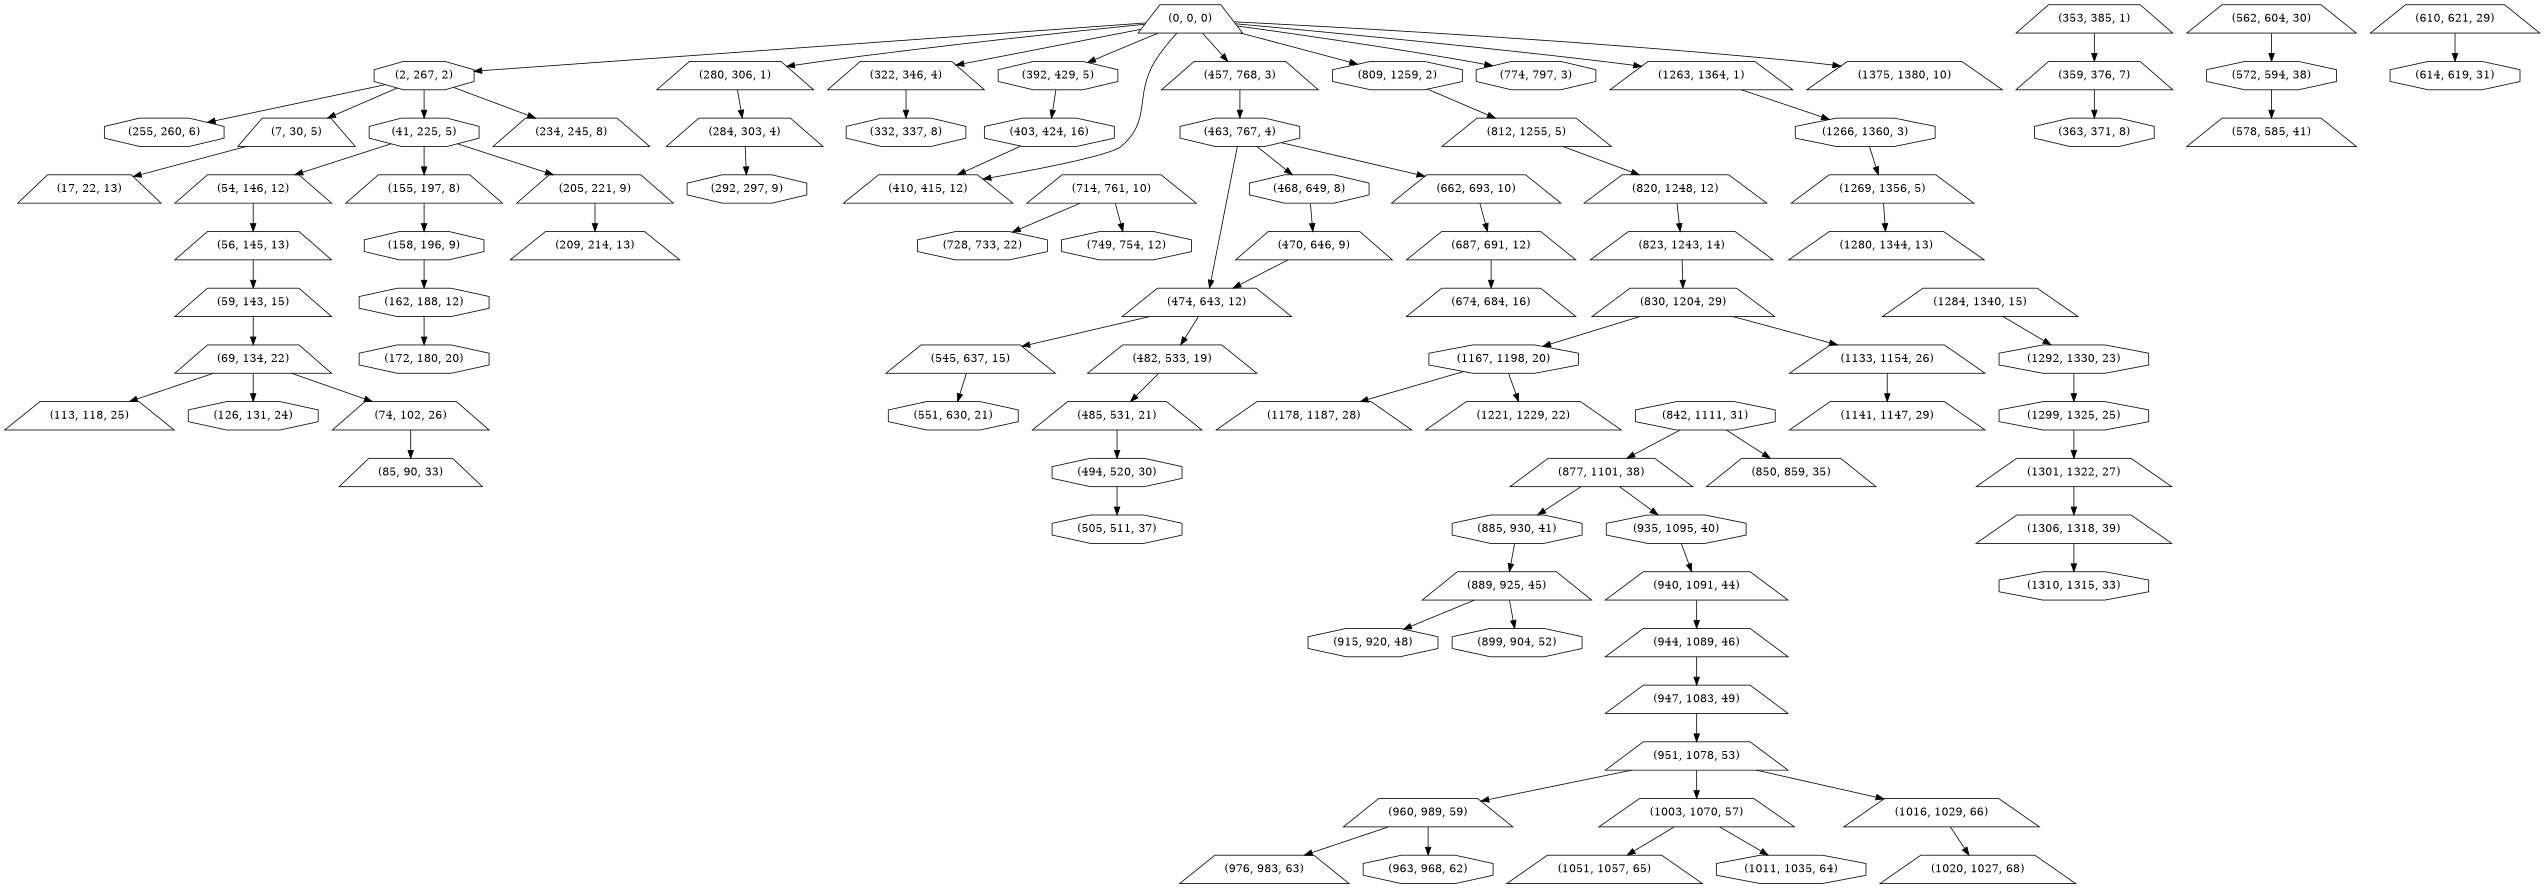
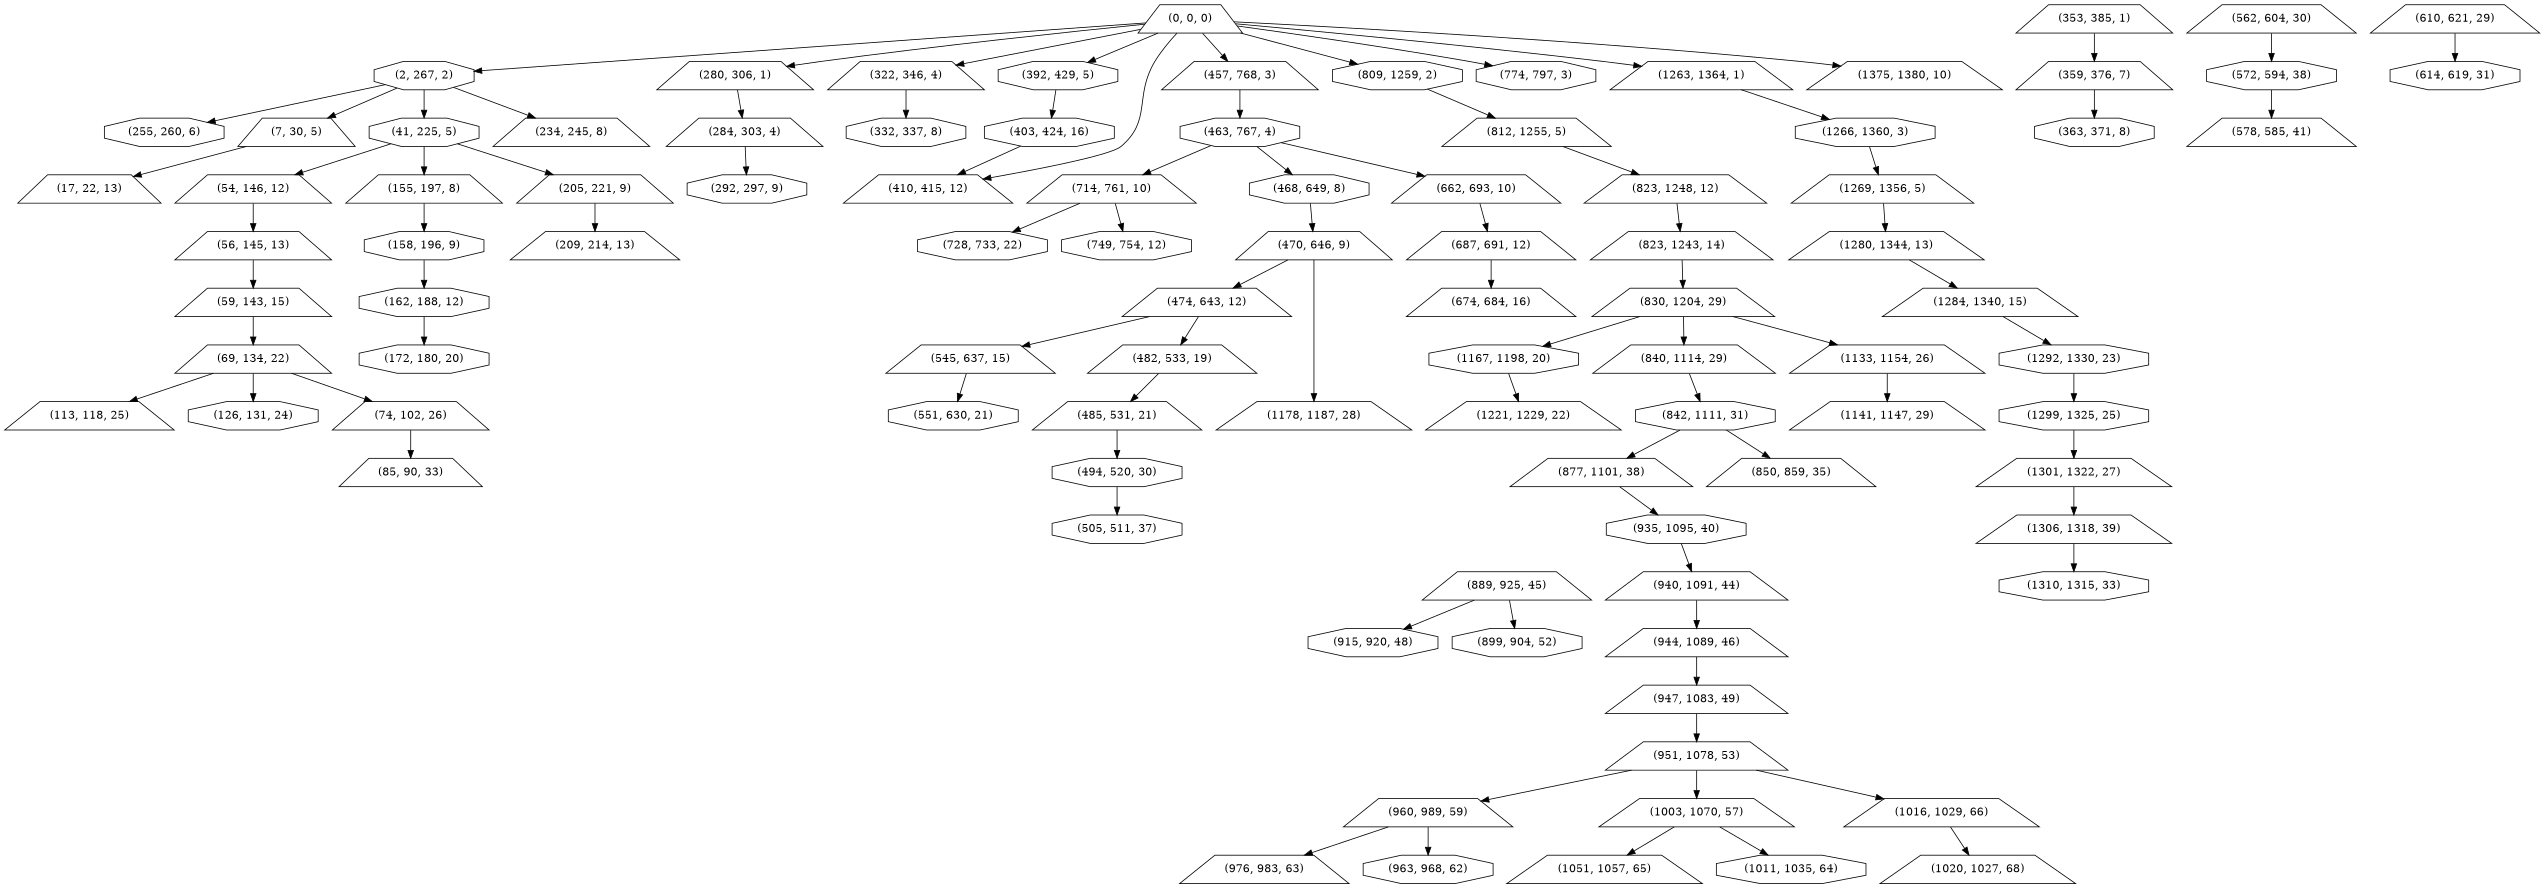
(1675, 189) -> (1675, 189)
(1224, 213) -> (1180, 159)
none -> (1930, 272)
none -> (1684, 359)
(1416, 385) -> (1314, 327)
(1517, 529) -> none
